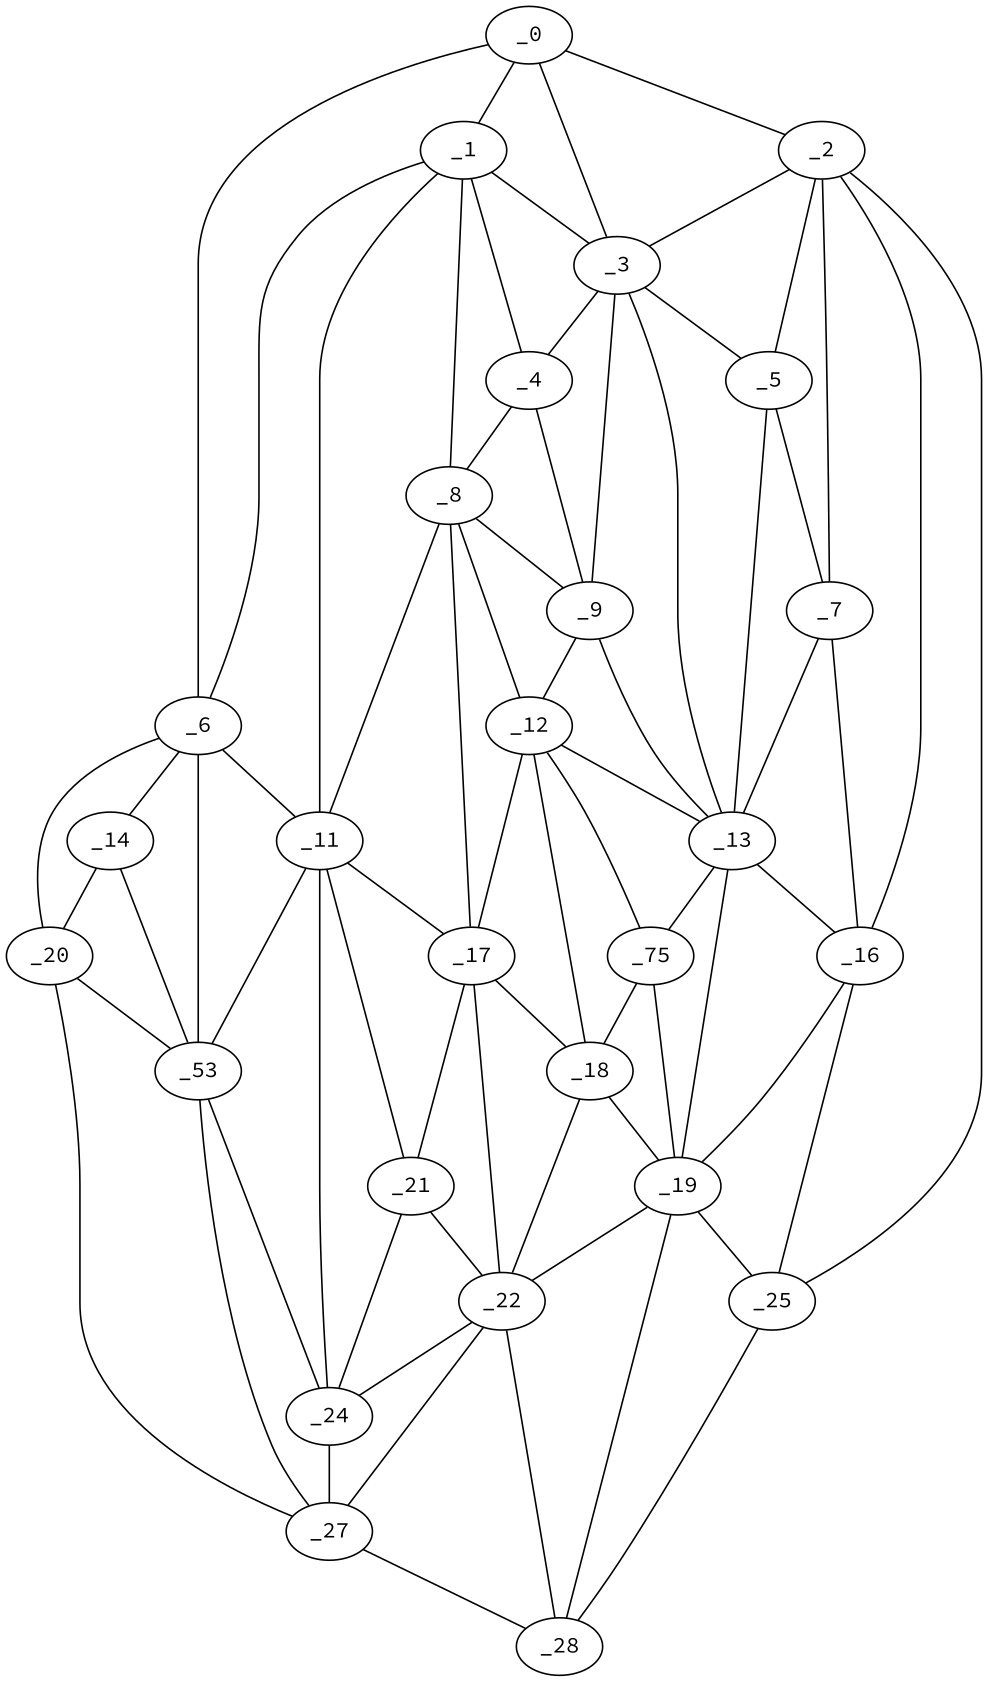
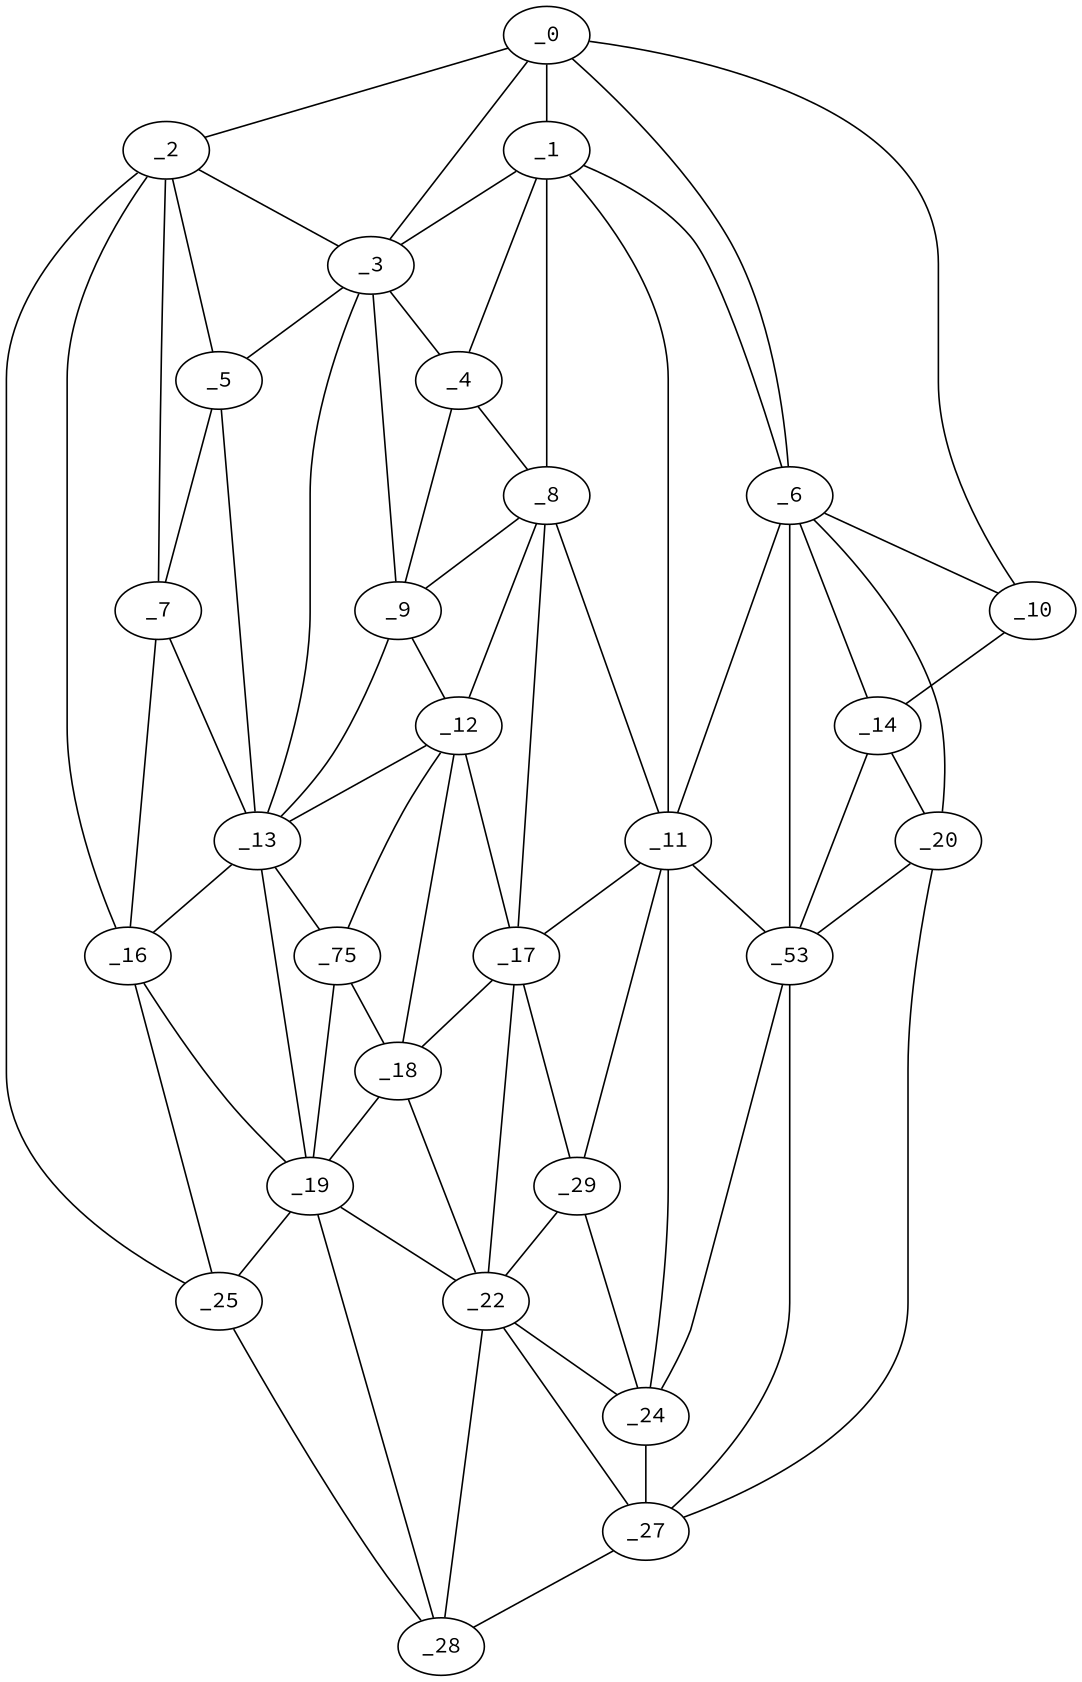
none -> (1033, 611)
(411, 1186) -> (577, 1186)
